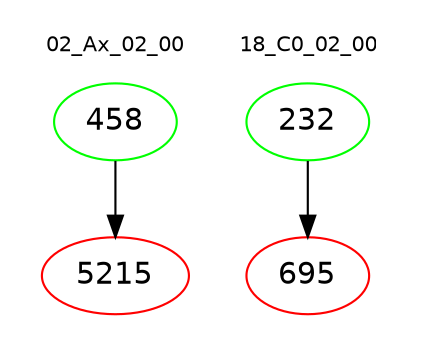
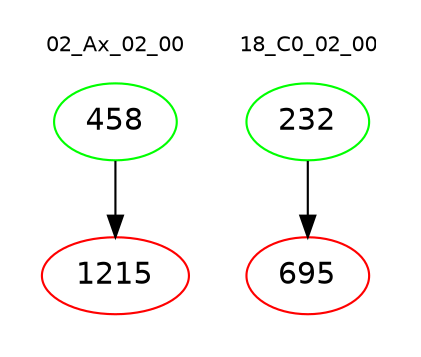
(115, 276) -> (115, 276)
